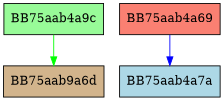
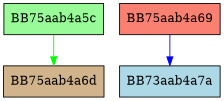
(54, 19) -> (54, 19)
(54, 81) -> (54, 81)
(170, 81) -> (170, 81)
